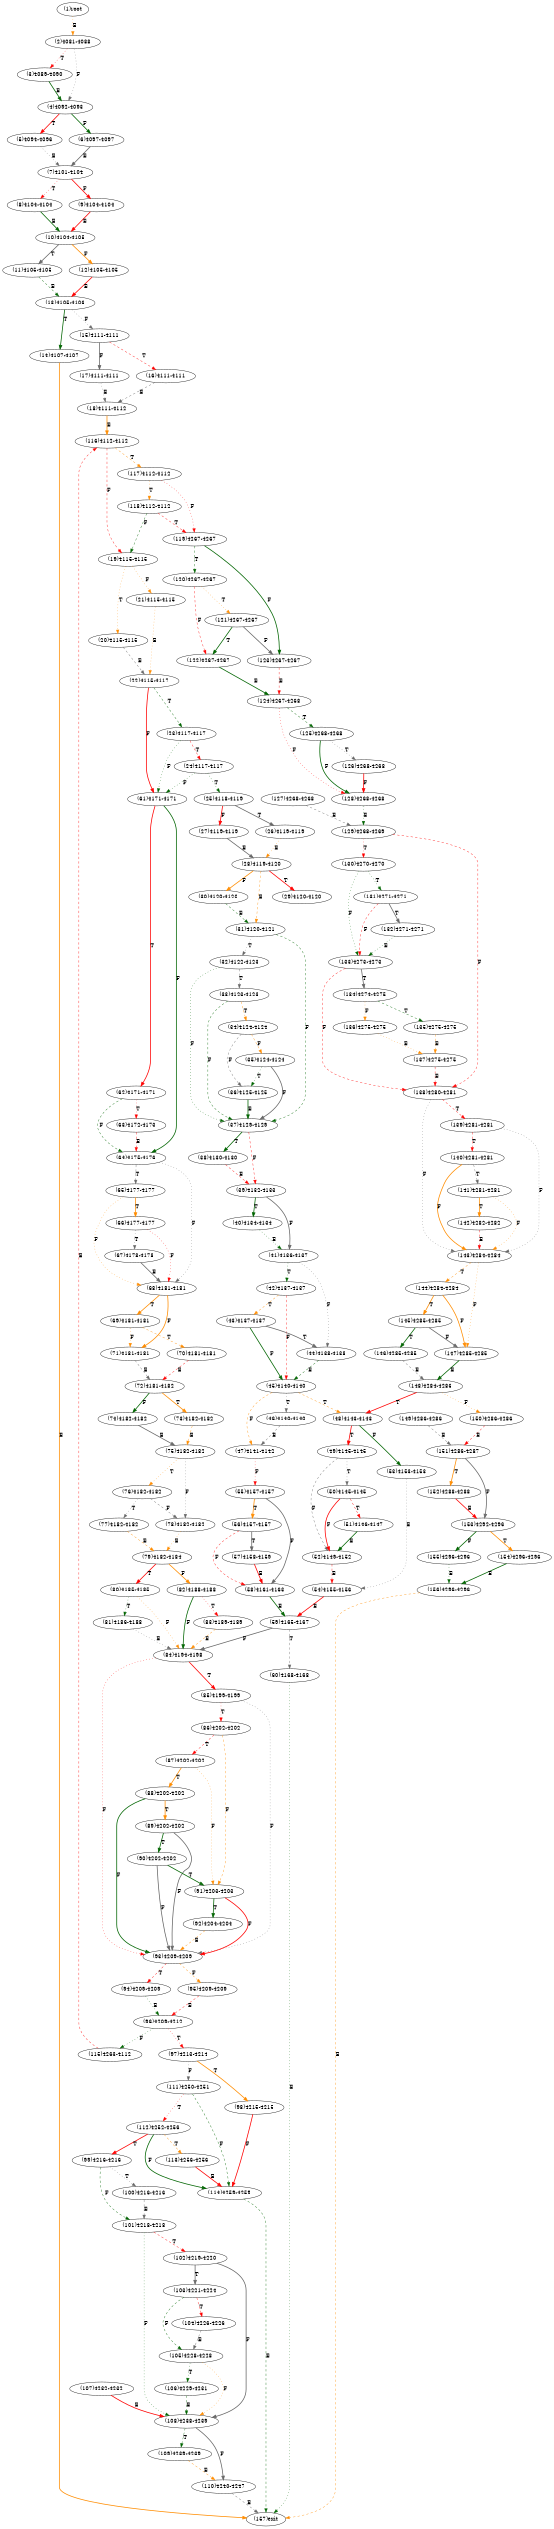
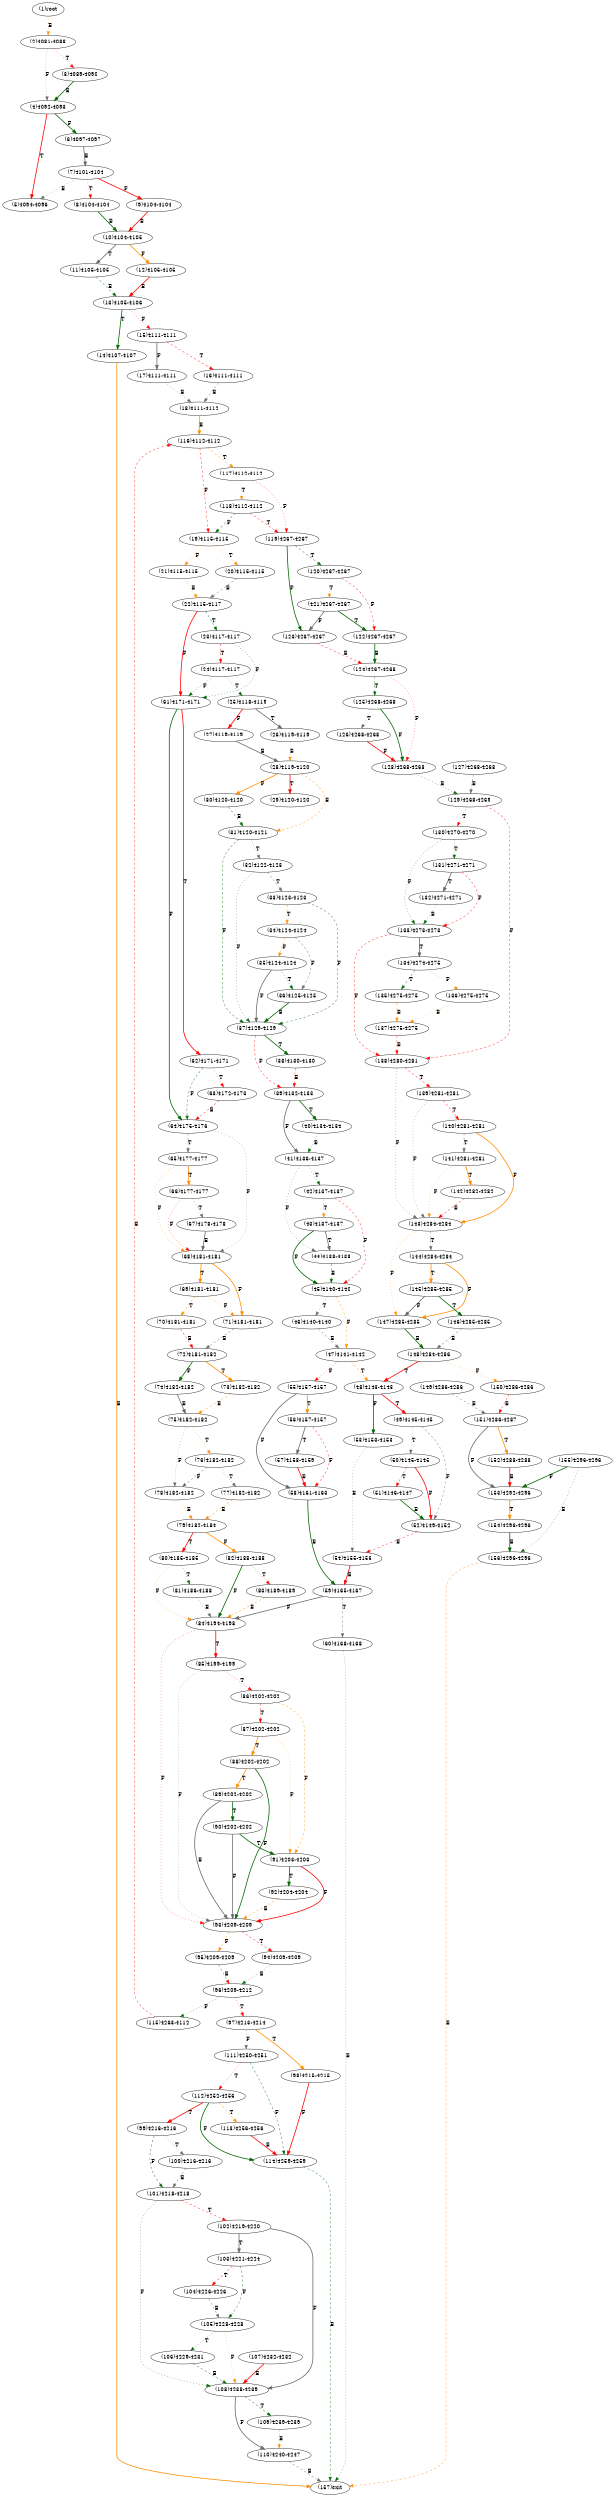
(49, 155) -> (60, 188)
(81, 318) -> (138, 318)
(237, 620) -> (329, 604)
(460, 1271) -> (431, 1239)
(318, 1402) -> (358, 1370)
(467, 1540) -> (547, 1476)
(179, 1892) -> (200, 1860)
